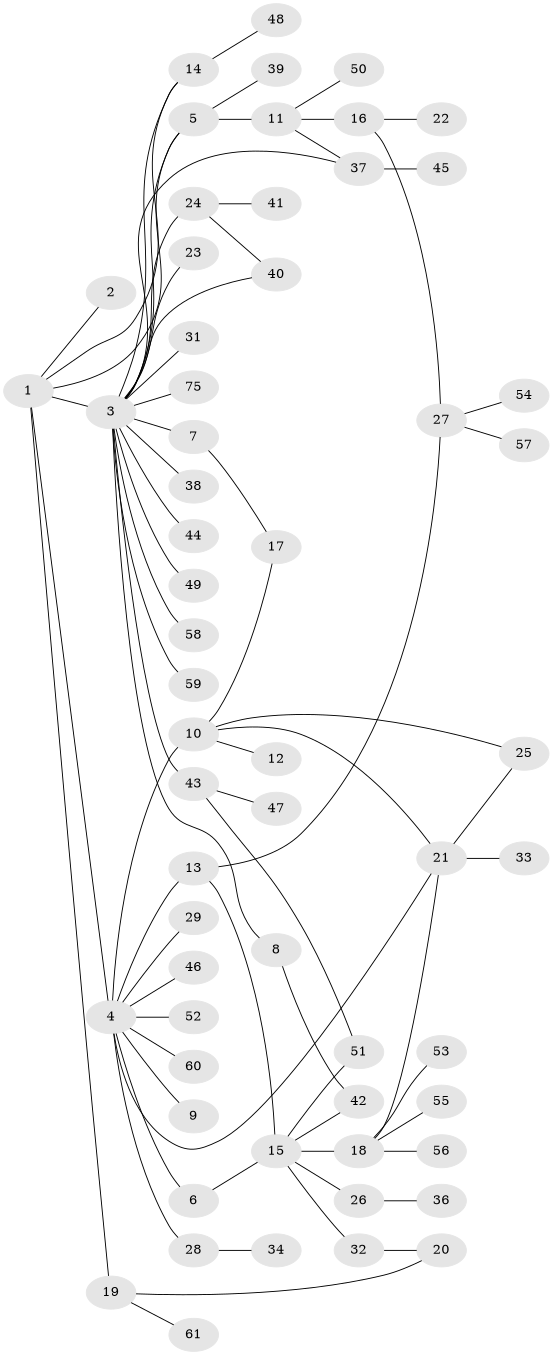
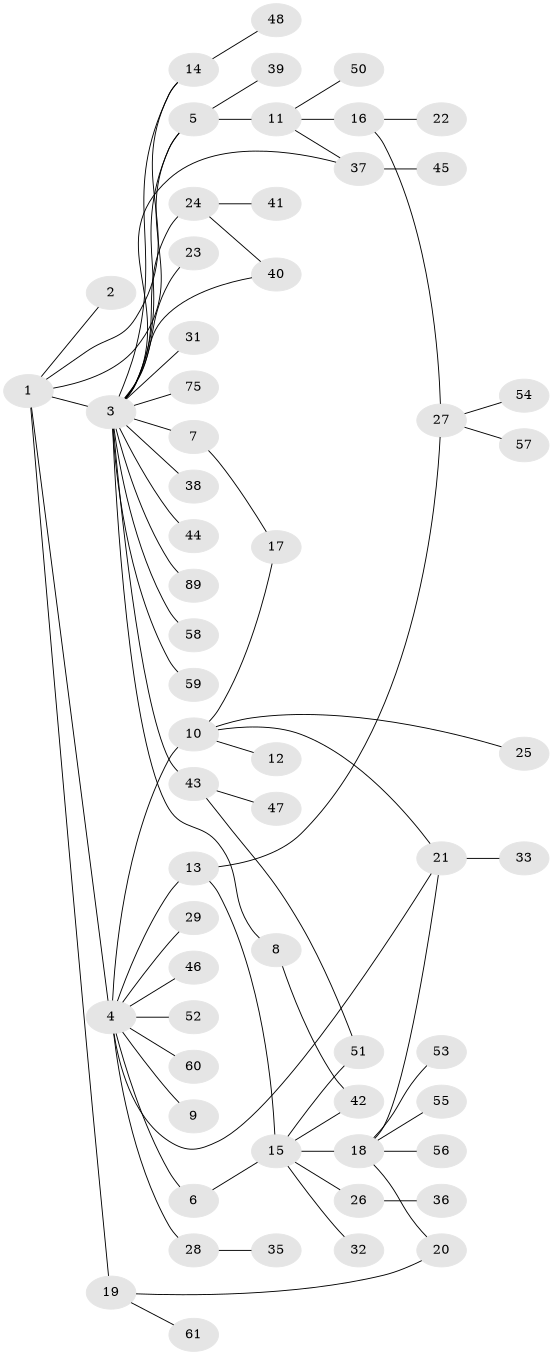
(194, 586) -> (194, 586)
(483, 806) -> none
(276, 1250) -> (276, 1250)
(400, 1250) -> (397, 1195)
